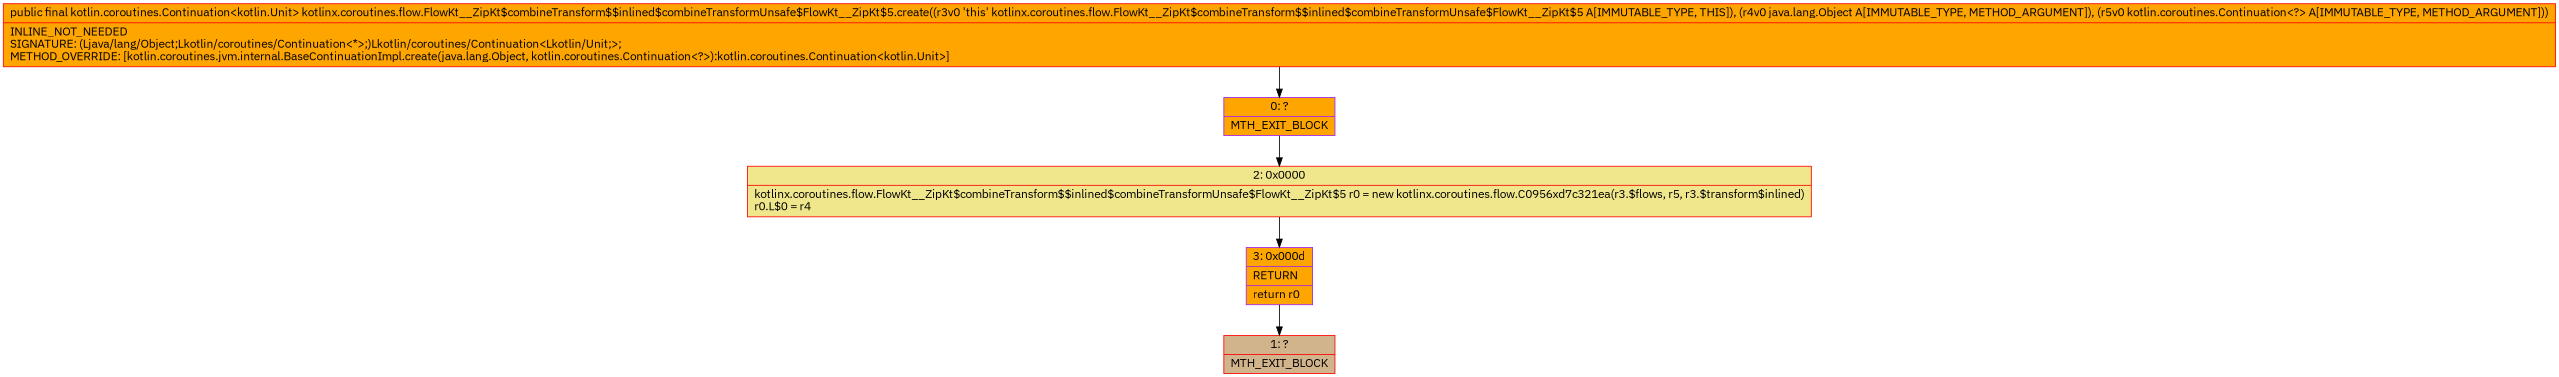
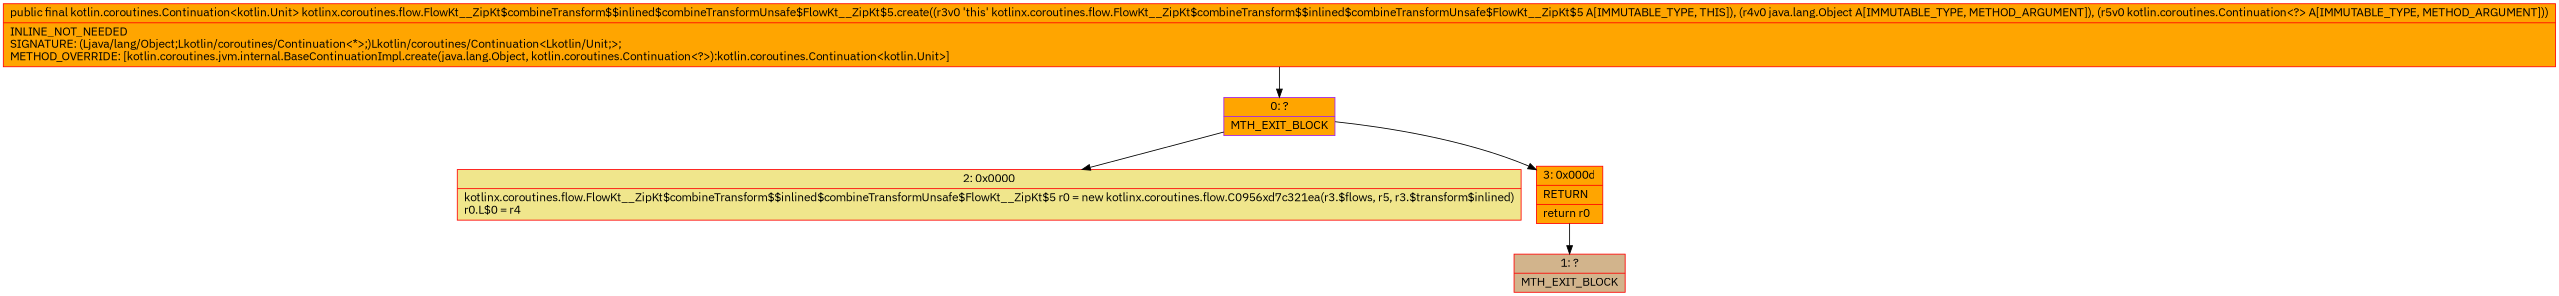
(1279, 228) -> (1433, 137)
(1279, 276) -> (1570, 195)
